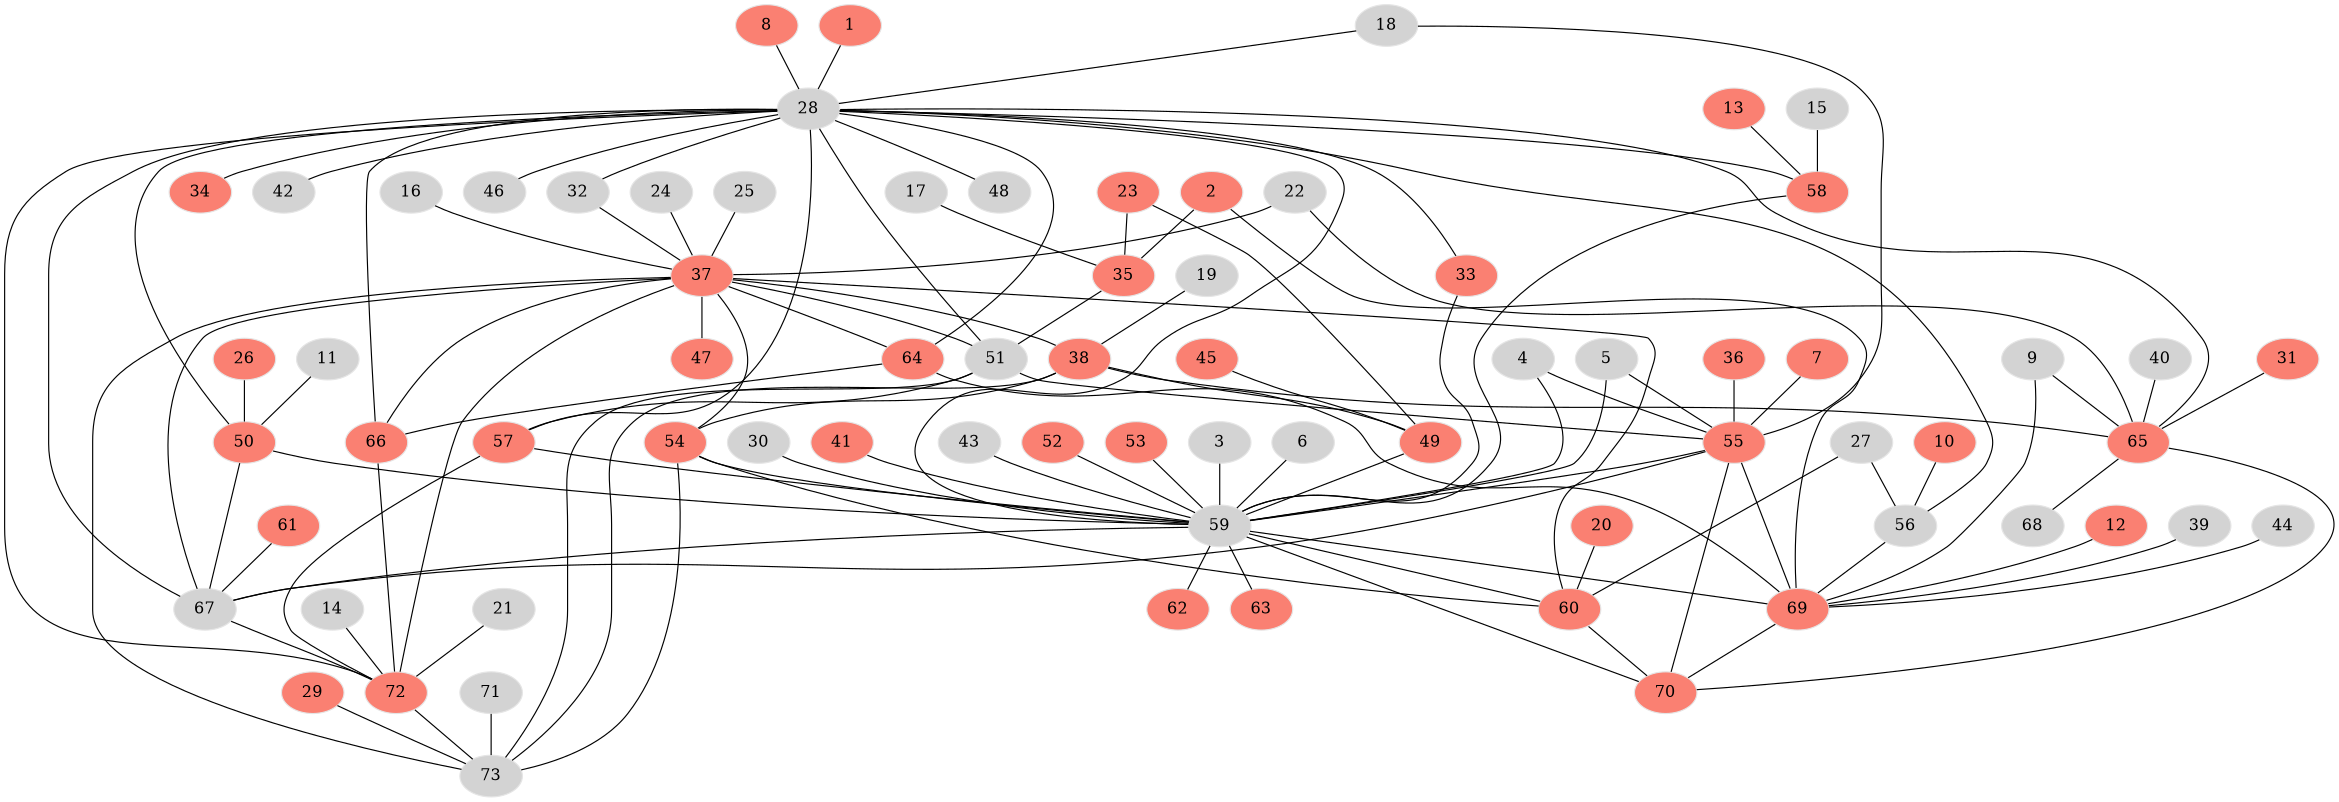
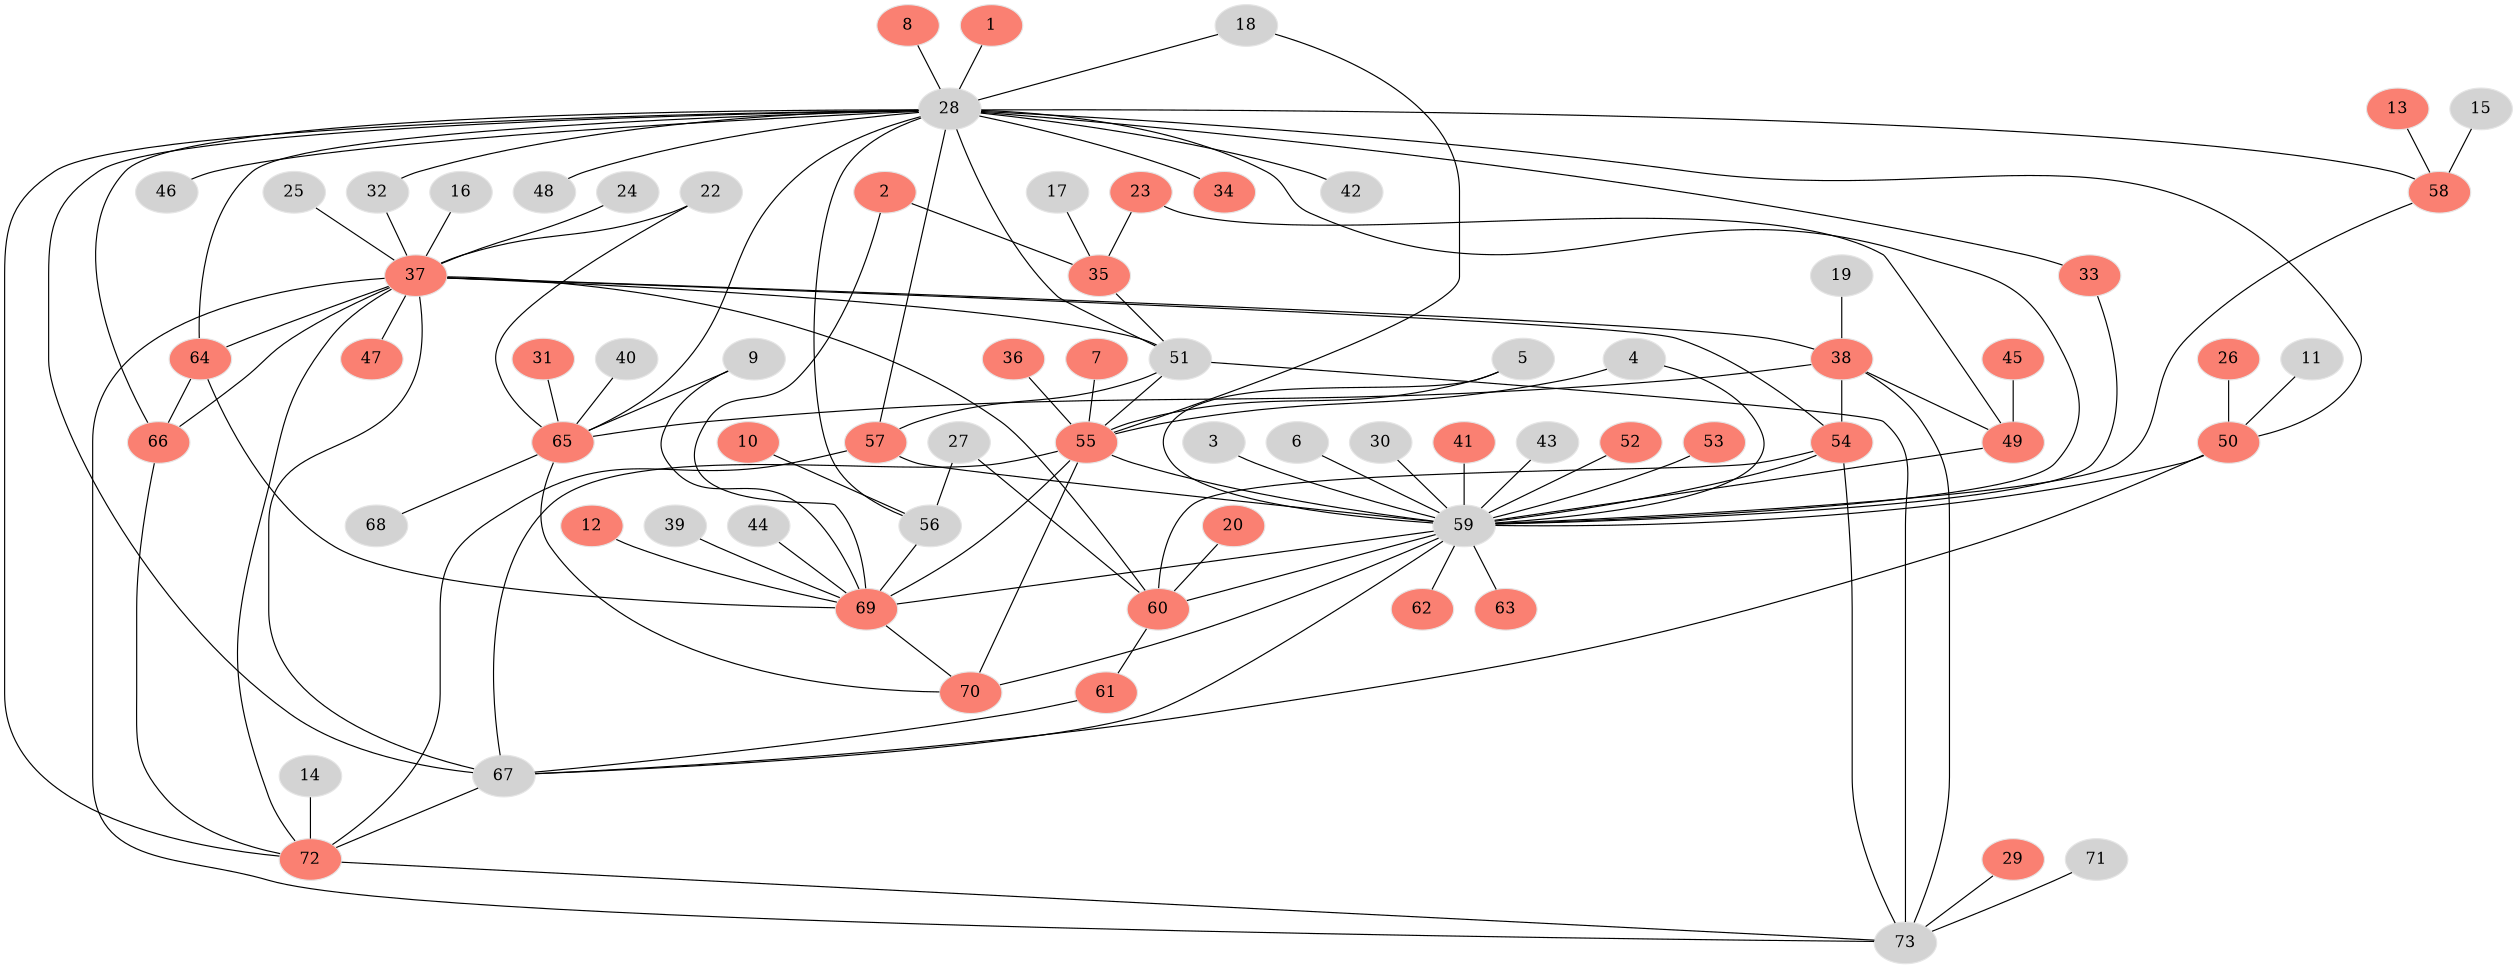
(504, 609) -> none
(1618, 651) -> (1127, 660)
